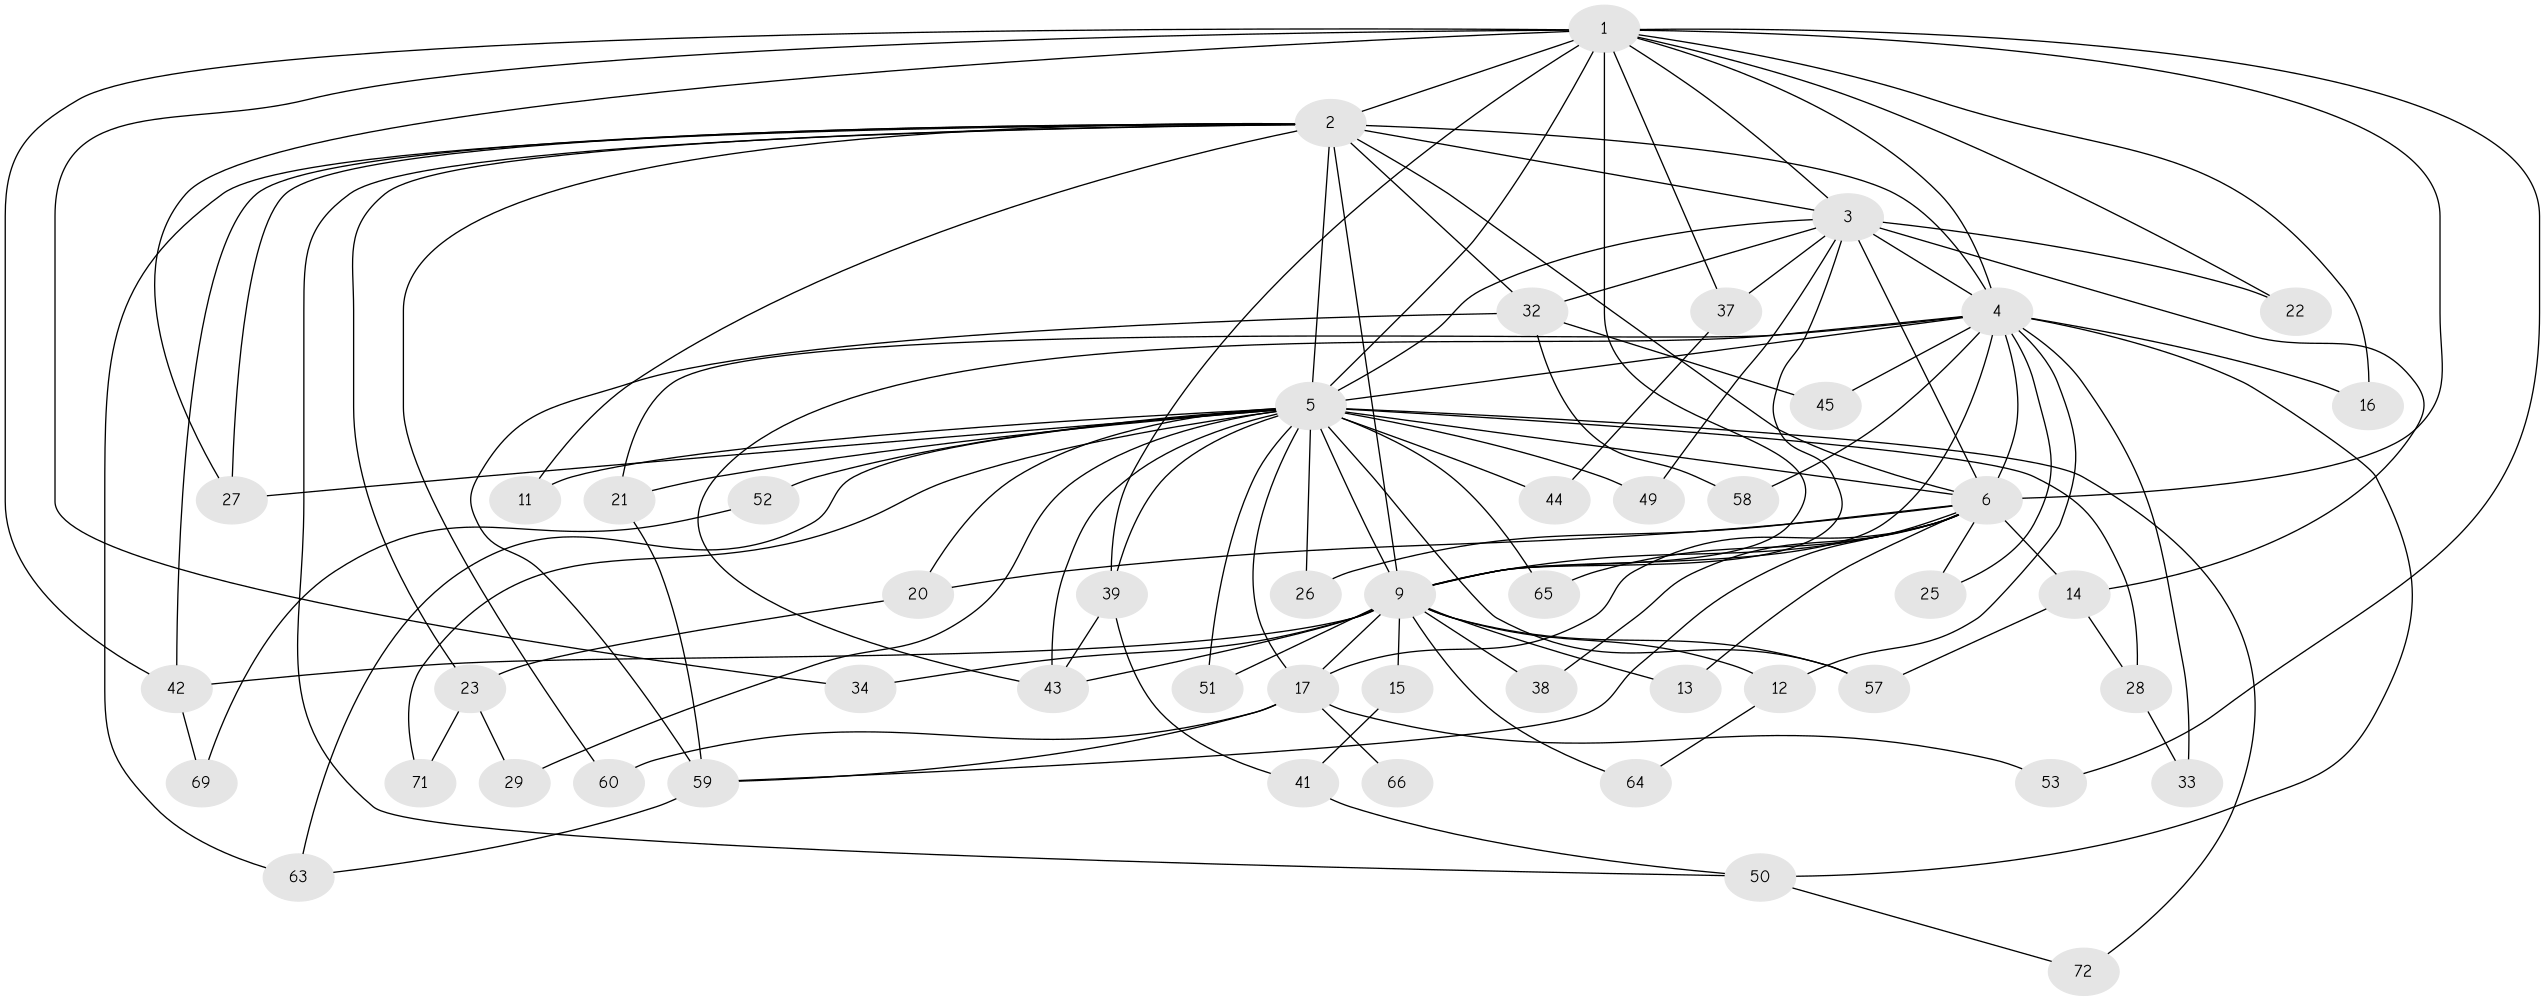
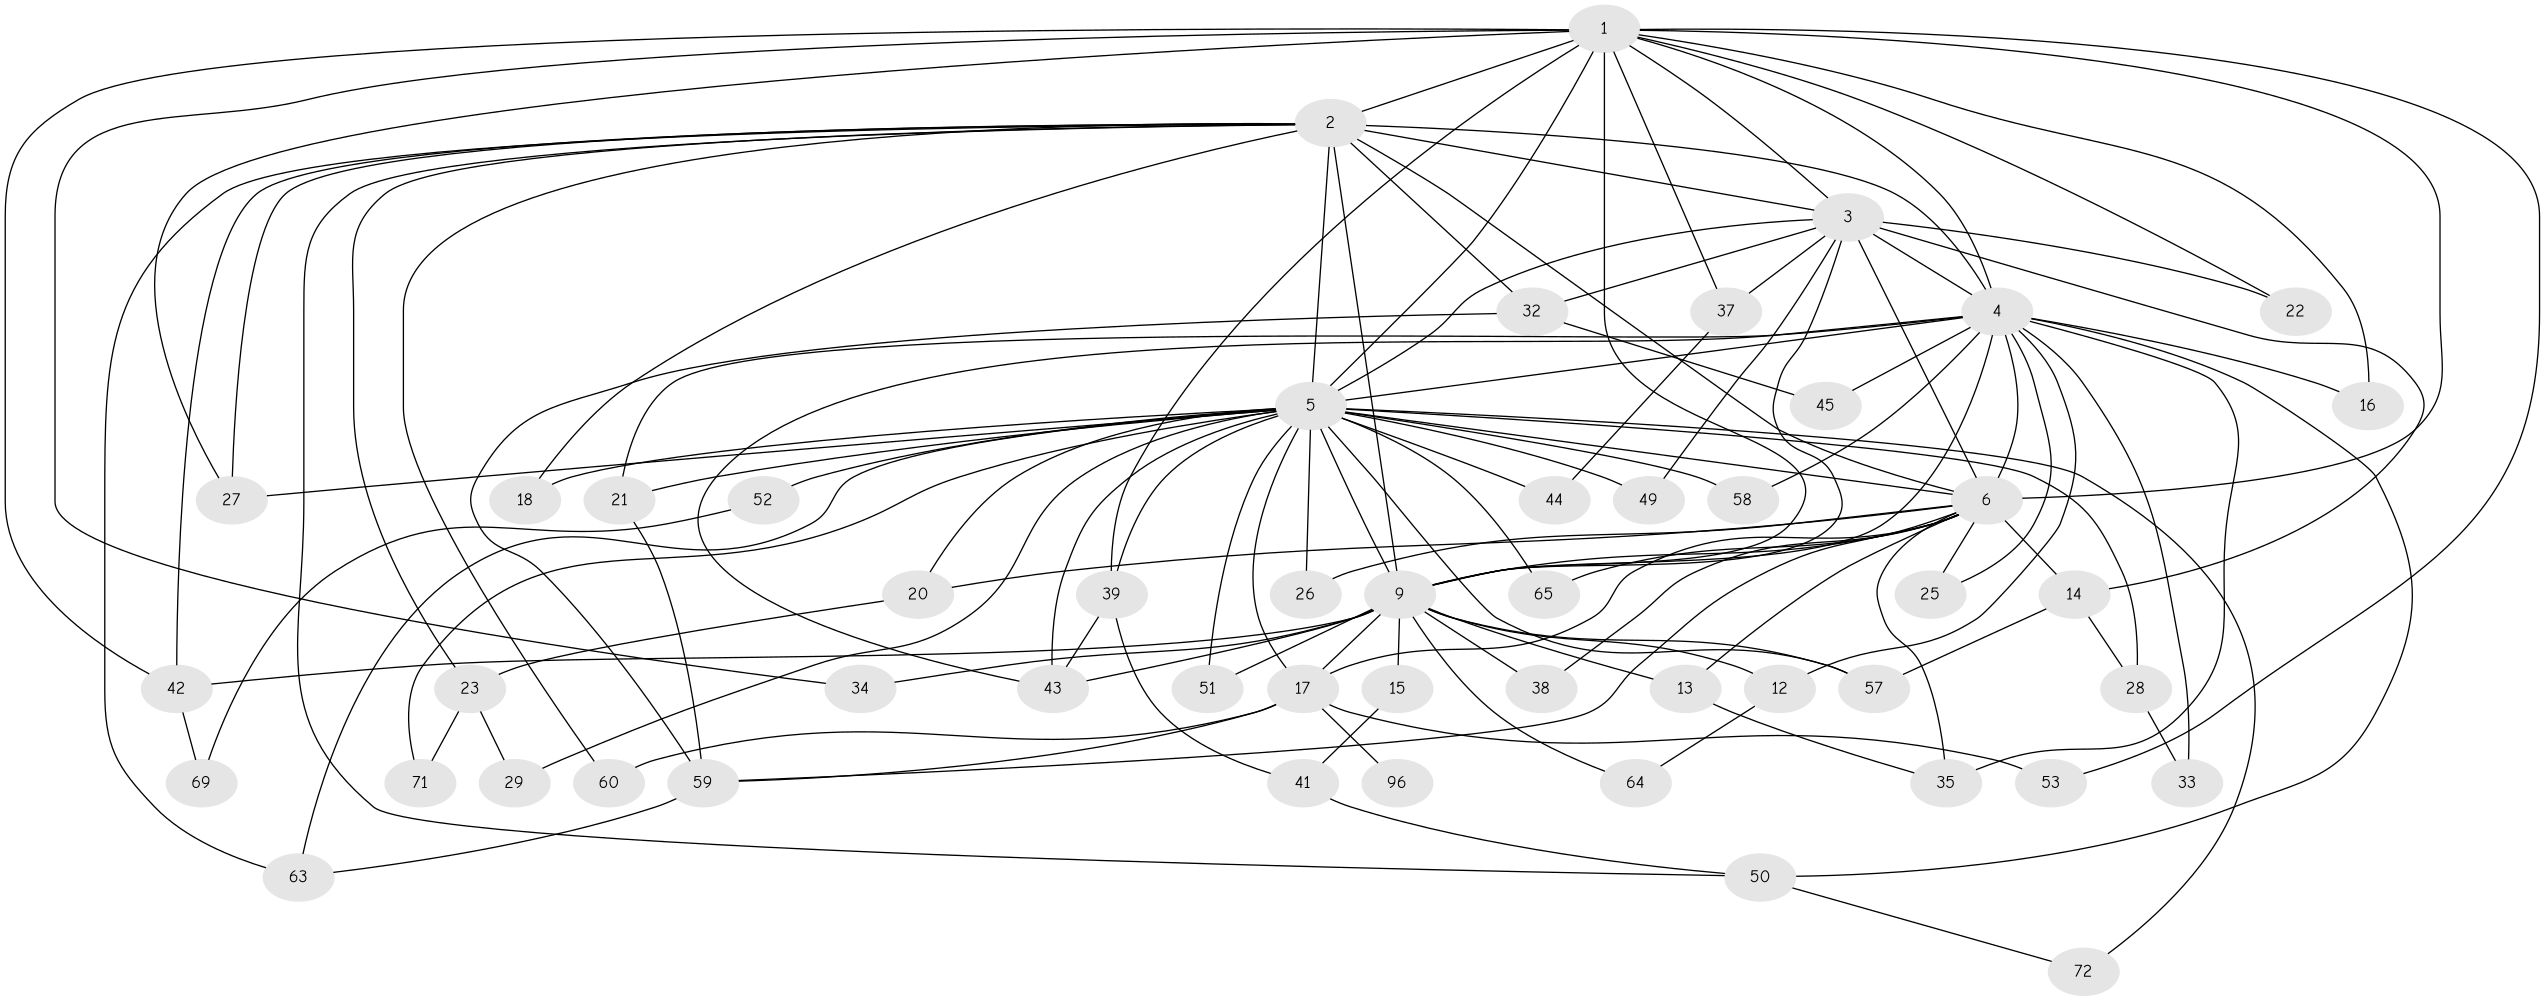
(1595, 437) -> (1607, 456)
(525, 500) -> (525, 500)
(1397, 783) -> (1397, 783)
none -> (1946, 783)
